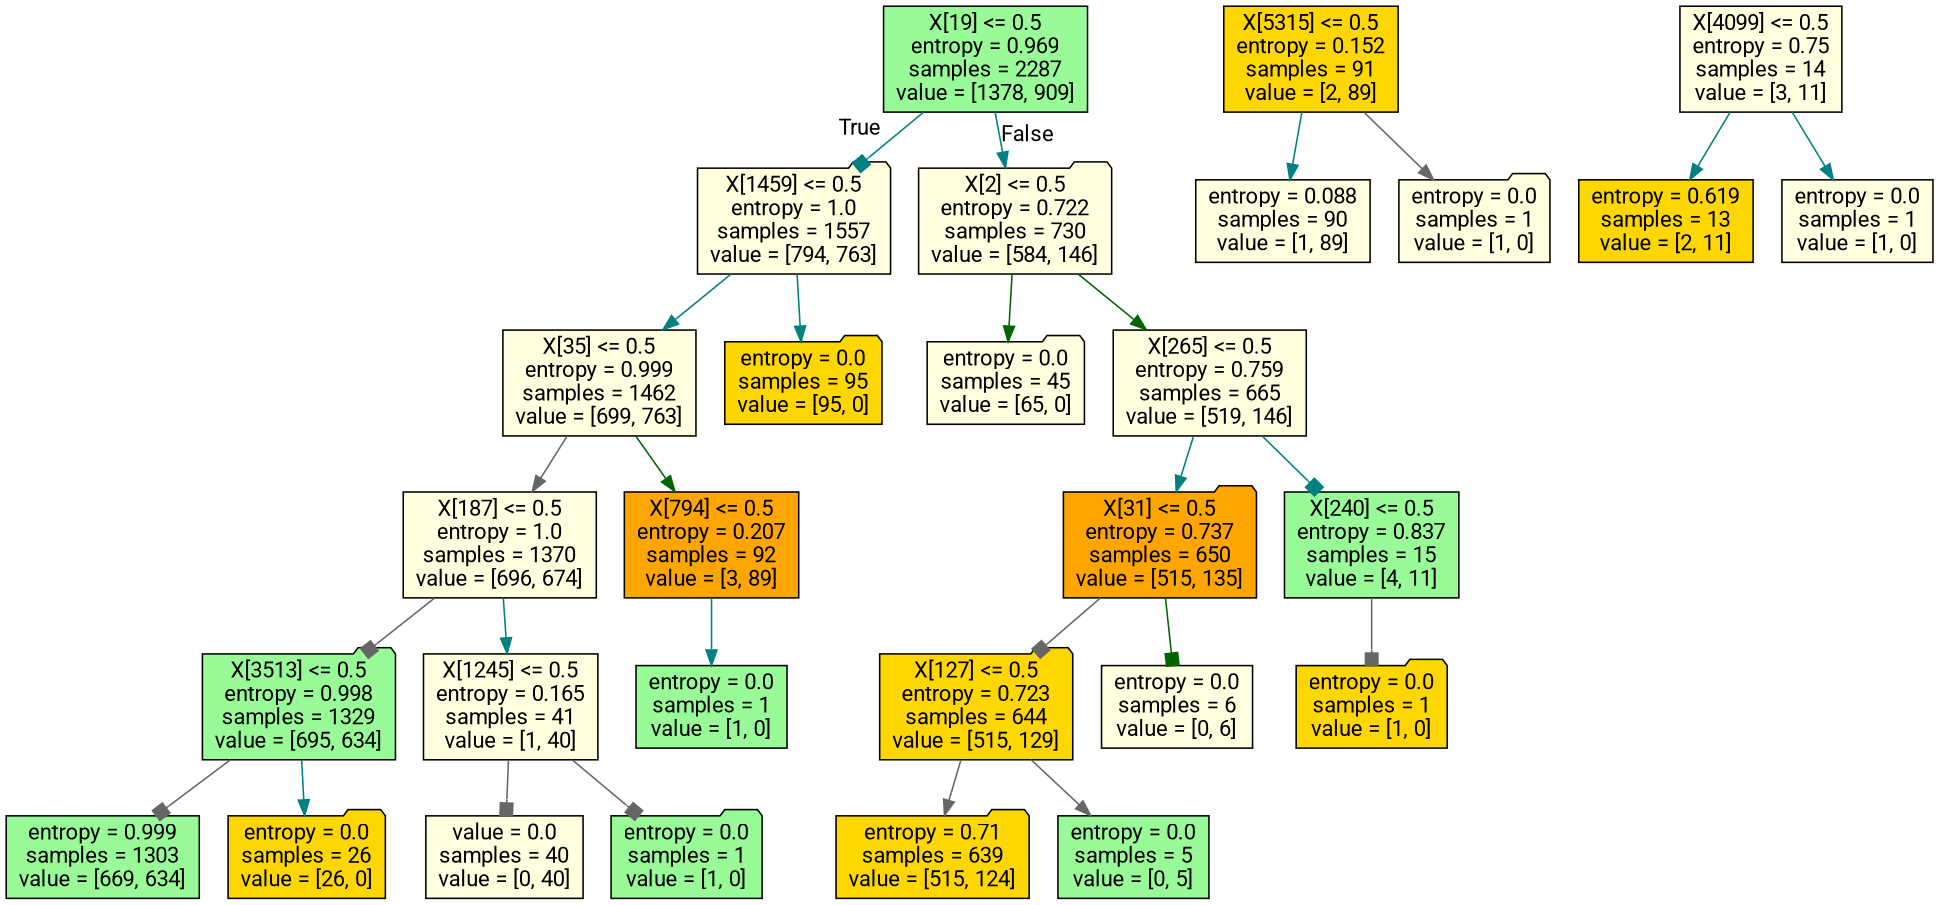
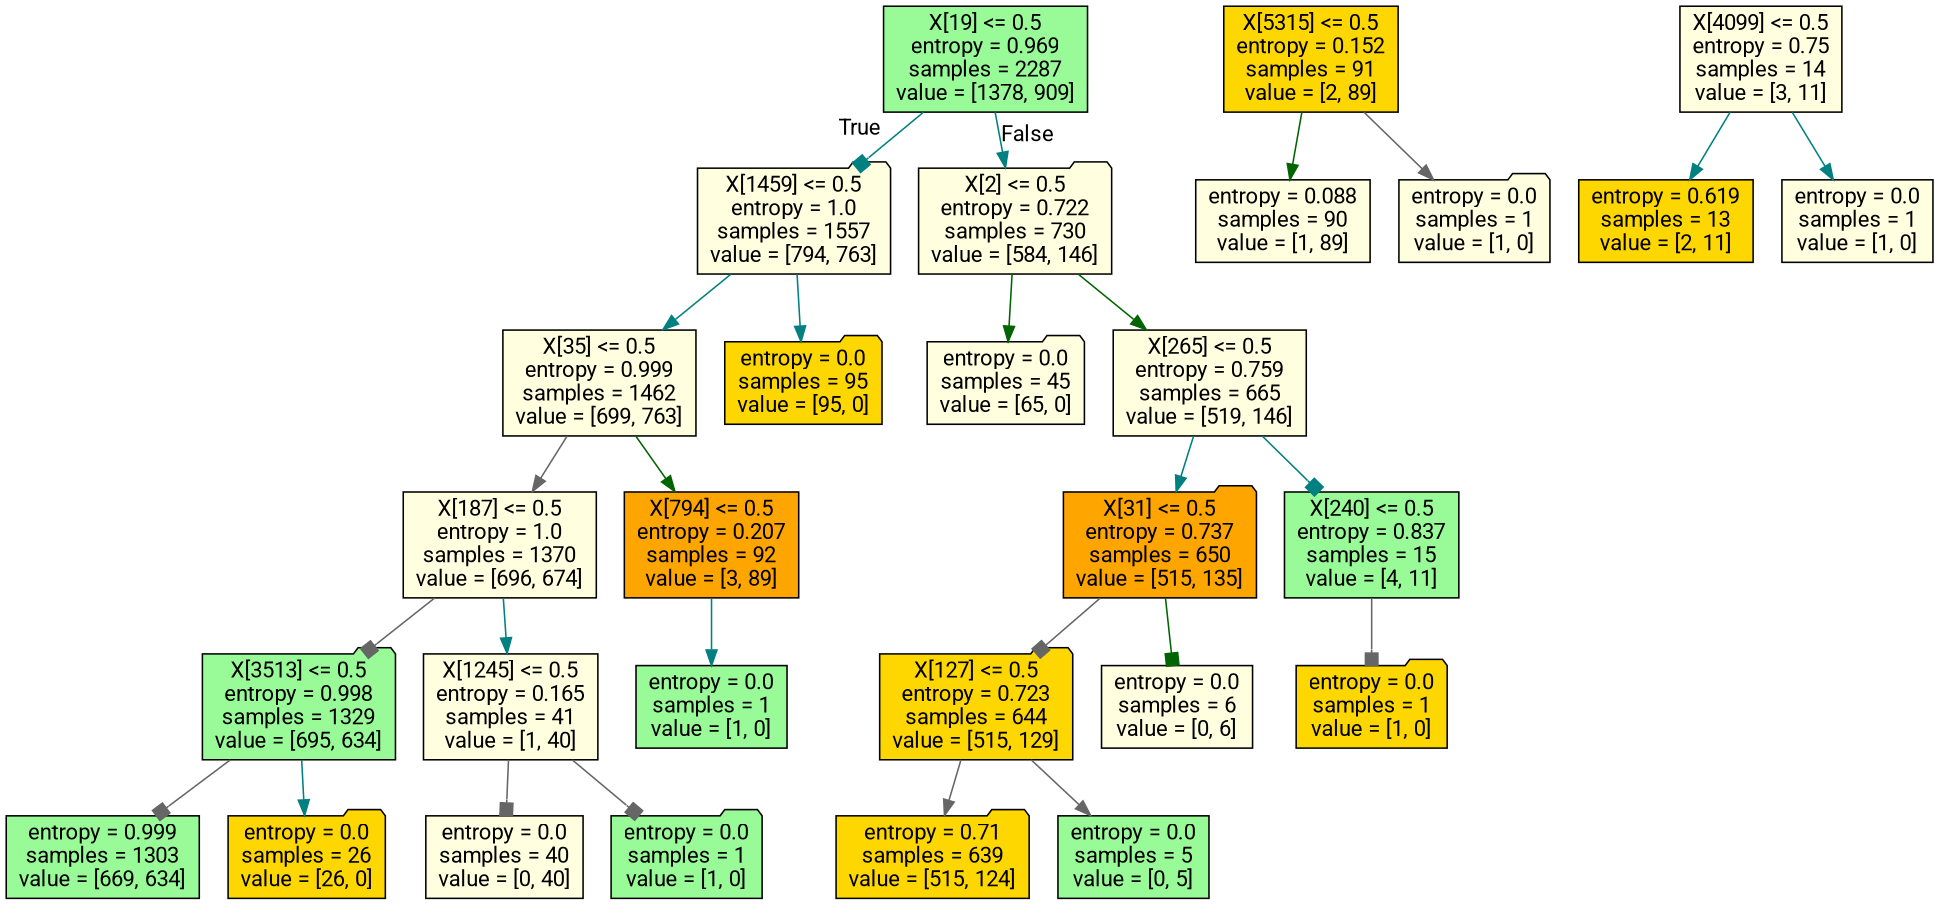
(1297, 138) -> (1297, 138)
(504, 857) -> (504, 857)
